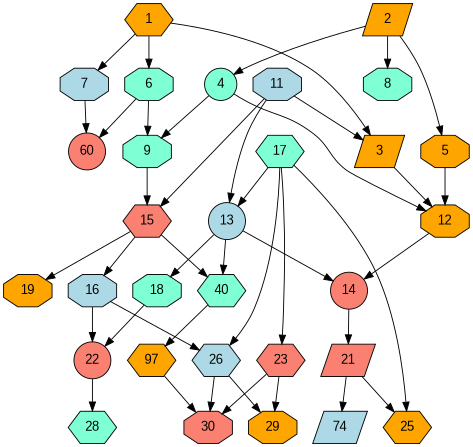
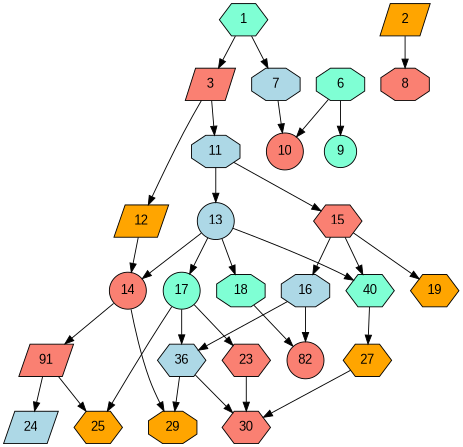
(149, 20) -> (244, 20)
(149, 48) -> none
(221, 84) -> none
(388, 84) -> (405, 84)
(325, 116) -> (213, 113)
(87, 151) -> (285, 151)
(147, 151) -> (340, 151)
(280, 151) -> (182, 291)
(380, 151) -> (210, 84)
(445, 151) -> none
(147, 182) -> none
(256, 183) -> (201, 252)
(445, 221) -> (141, 221)
(28, 291) -> (435, 291)
(92, 360) -> (305, 360)
(152, 360) -> (367, 360)
(216, 360) -> (182, 360)
(348, 360) -> (46, 360)
(277, 389) -> (144, 362)
(92, 427) -> none
(208, 427) -> (246, 427)
(340, 427) -> (31, 427)
